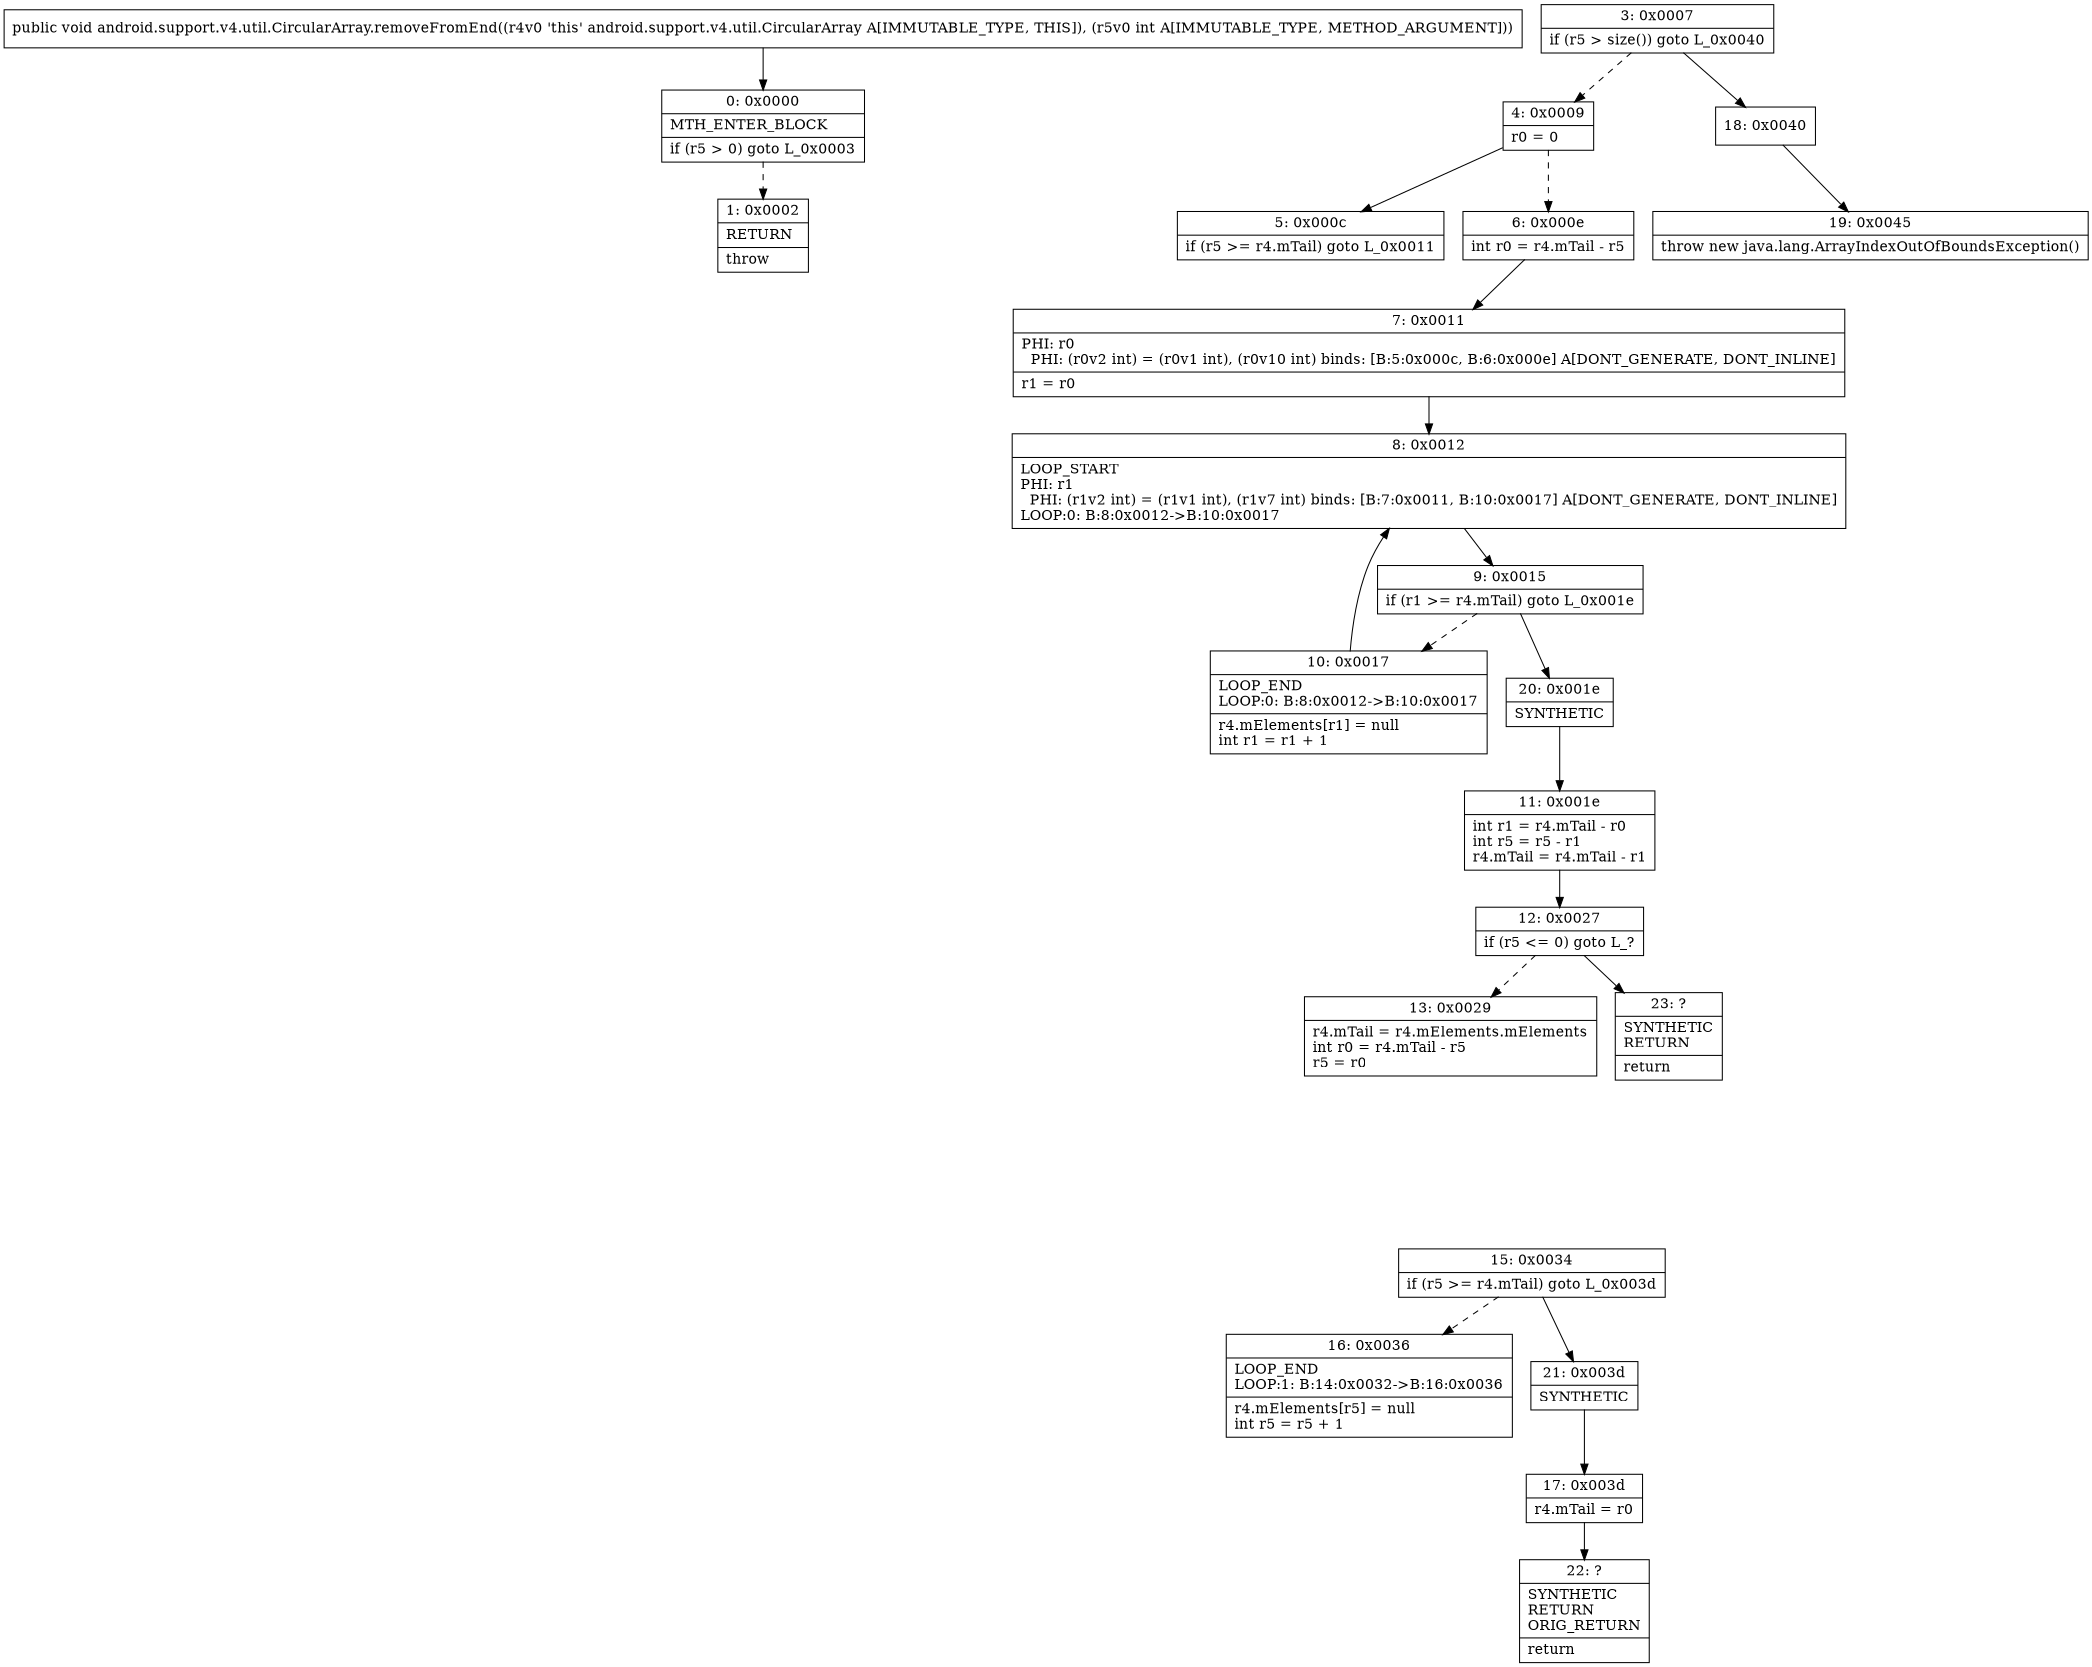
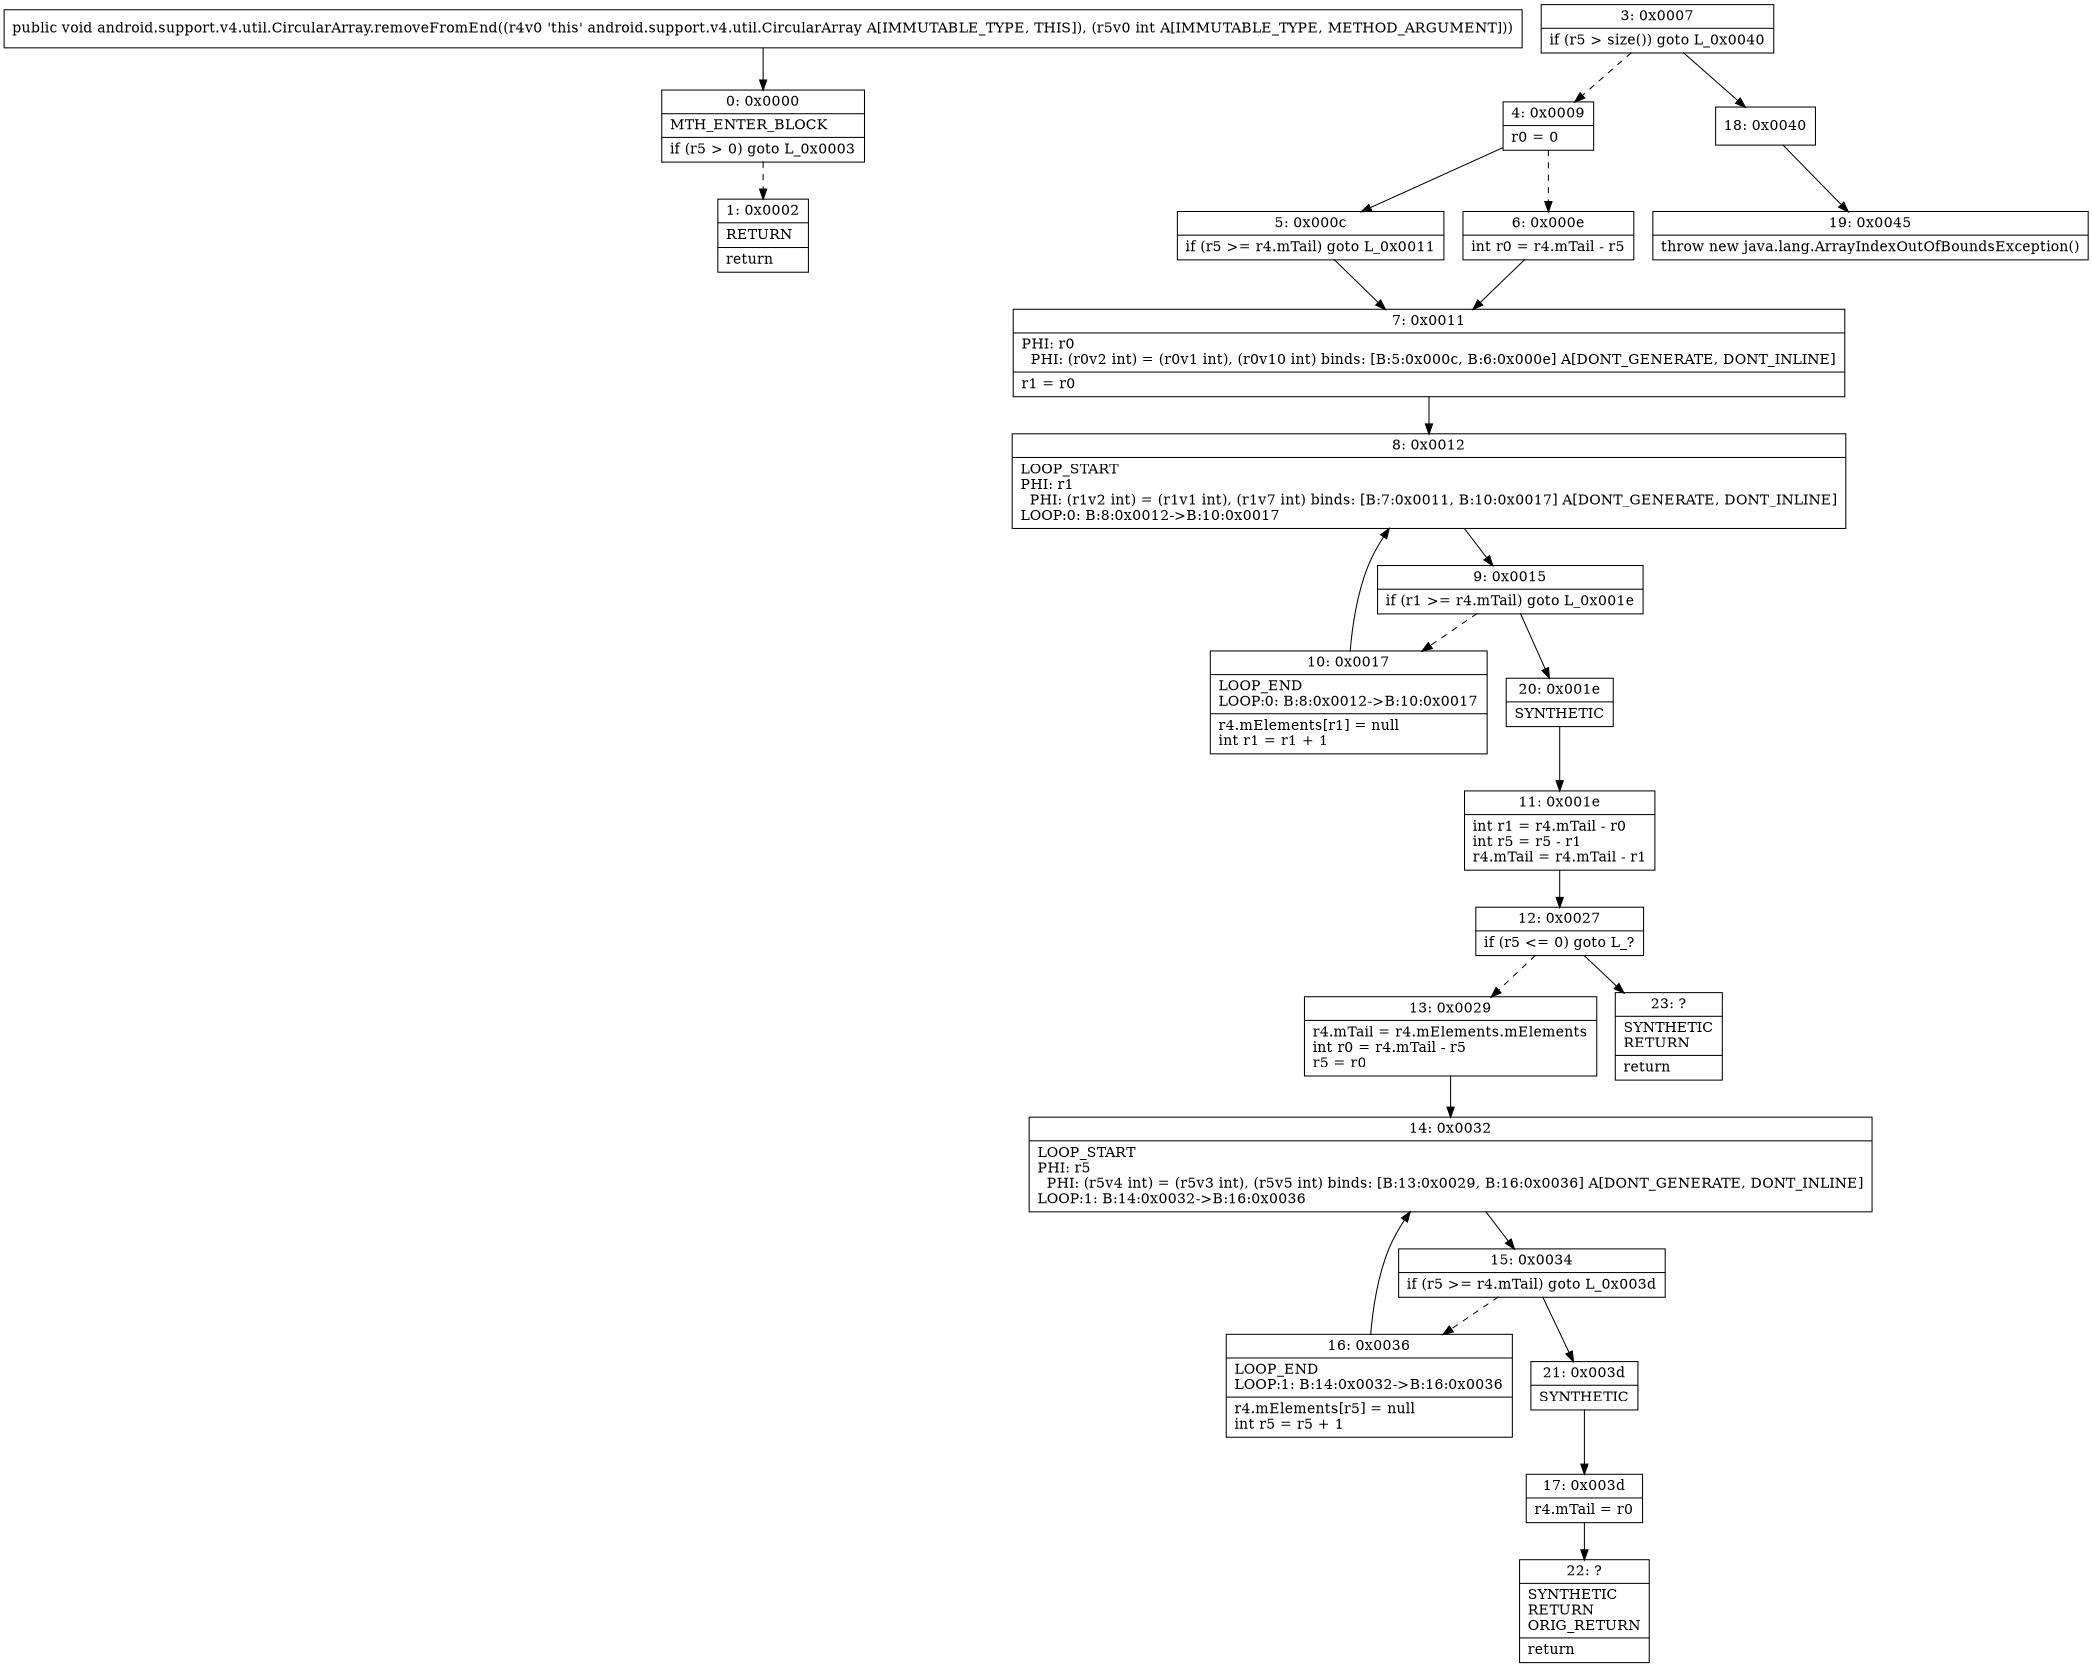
(748, 259) -> (750, 259)
none -> (1356, 281)
none -> (1451, 1165)
